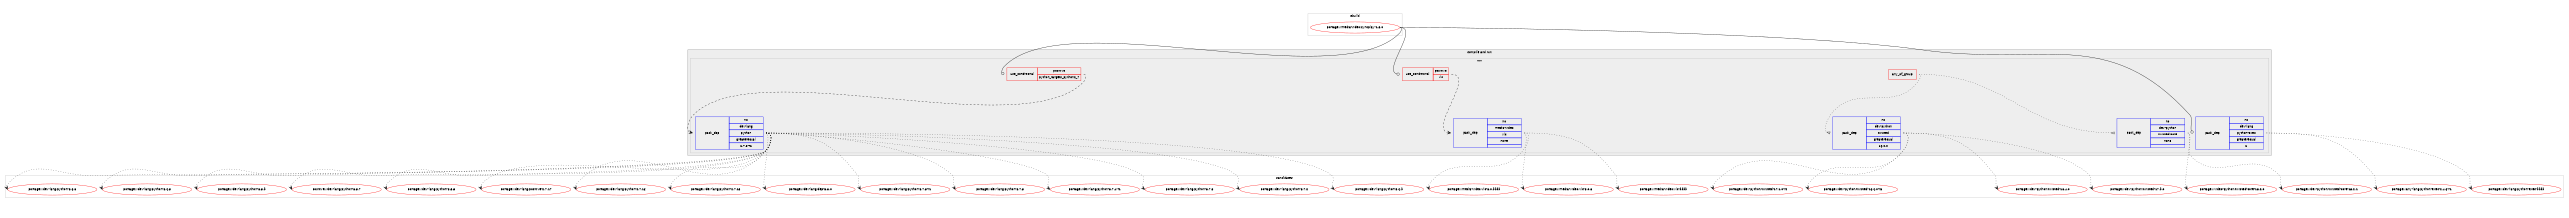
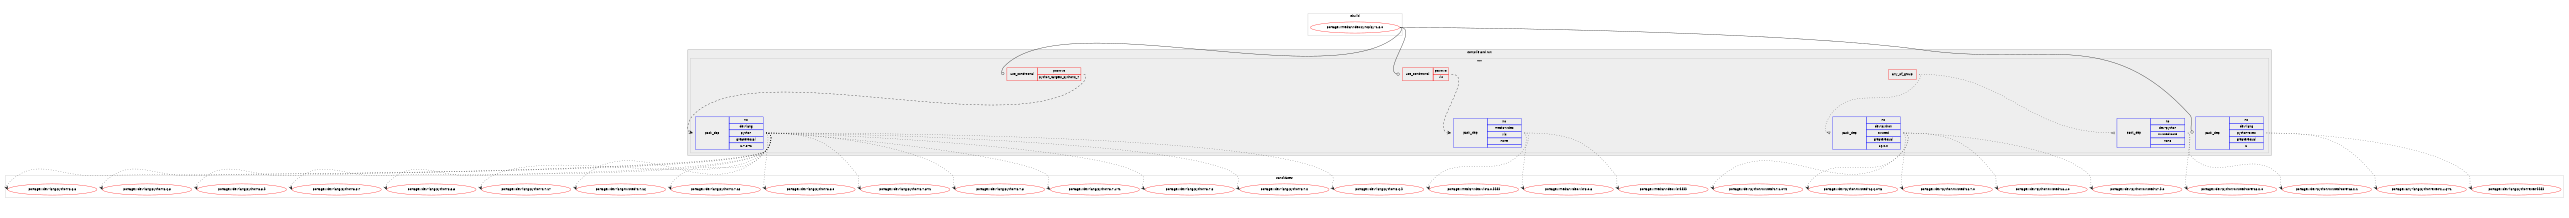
(337, 189) -> (337, 189)
(526, 189) -> (526, 189)
(621, 189) -> (621, 189)
(811, 189) -> (811, 189)
none -> (1948, 189)
(2232, 189) -> (2232, 189)
